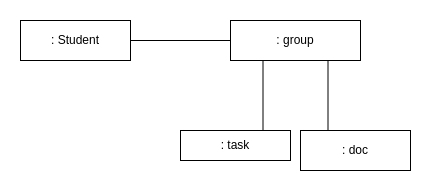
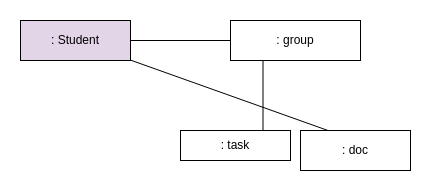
(76, 41) -> (76, 41)
(328, 96) -> (230, 95)
